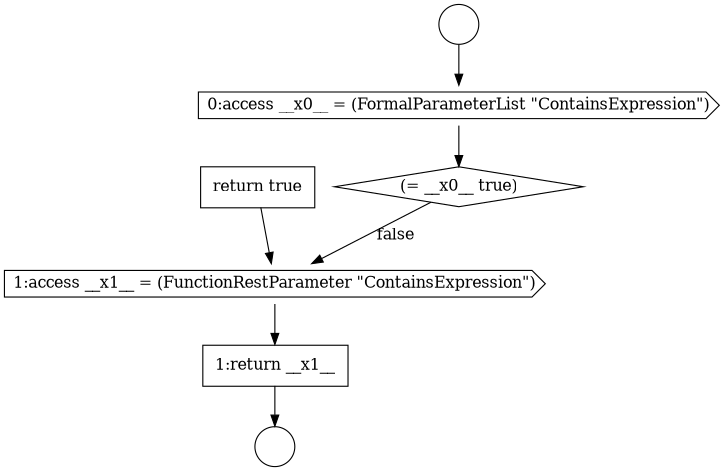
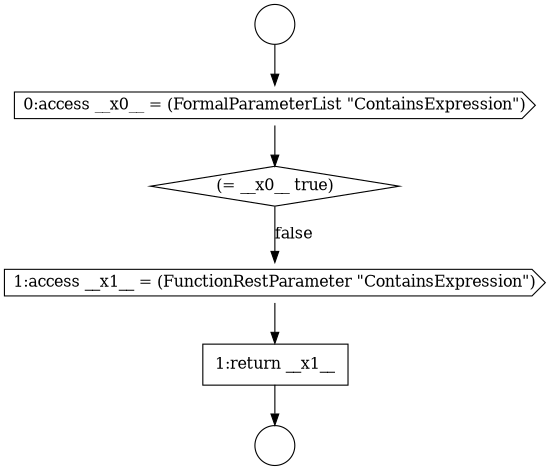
(257, 187) -> none
